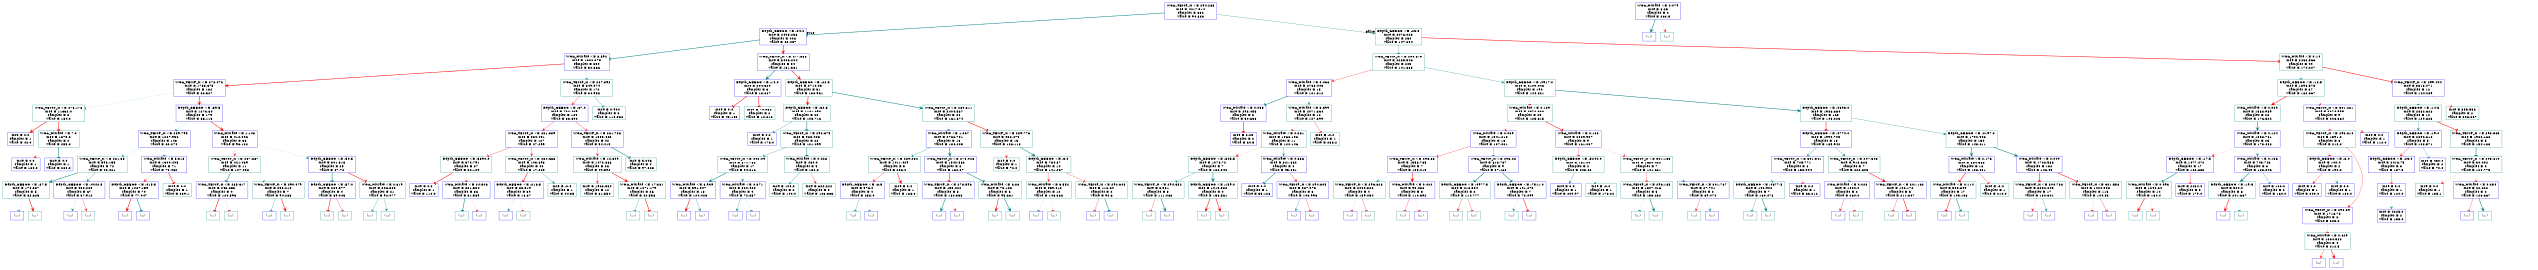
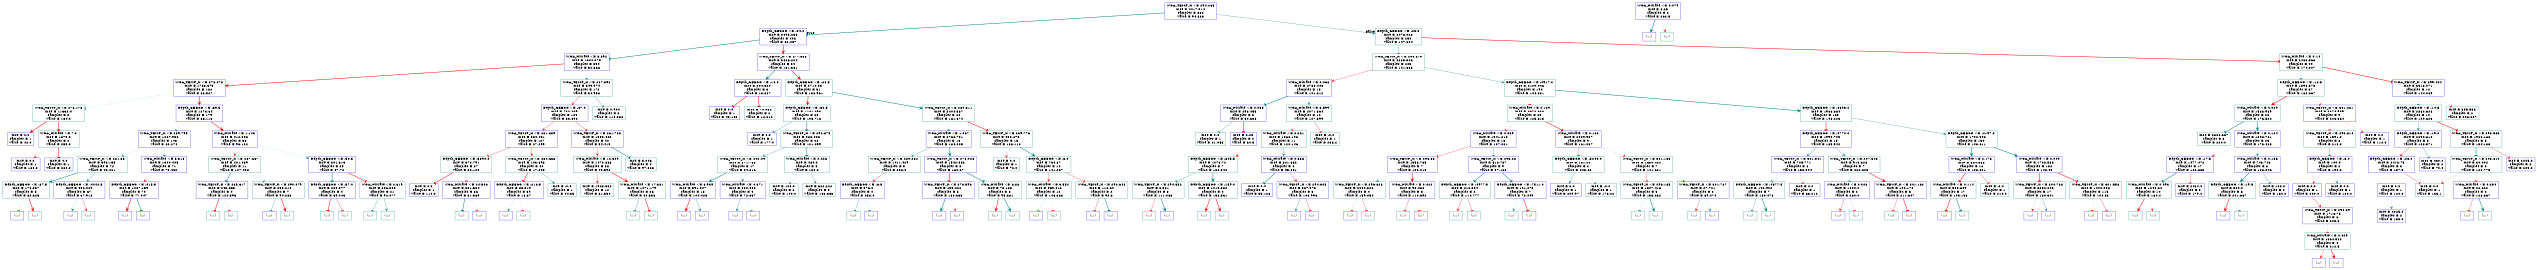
(762, 139) -> (762, 139)
none -> (1210, 139)
none -> (2214, 139)
(2330, 151) -> (2330, 151)
(59, 152) -> (59, 152)
none -> (2521, 164)
(2362, 176) -> (2316, 201)
(813, 177) -> (813, 177)
(2318, 177) -> (2318, 177)
(795, 178) -> (795, 178)
(2391, 178) -> (2411, 178)
(177, 190) -> none
(903, 190) -> none
